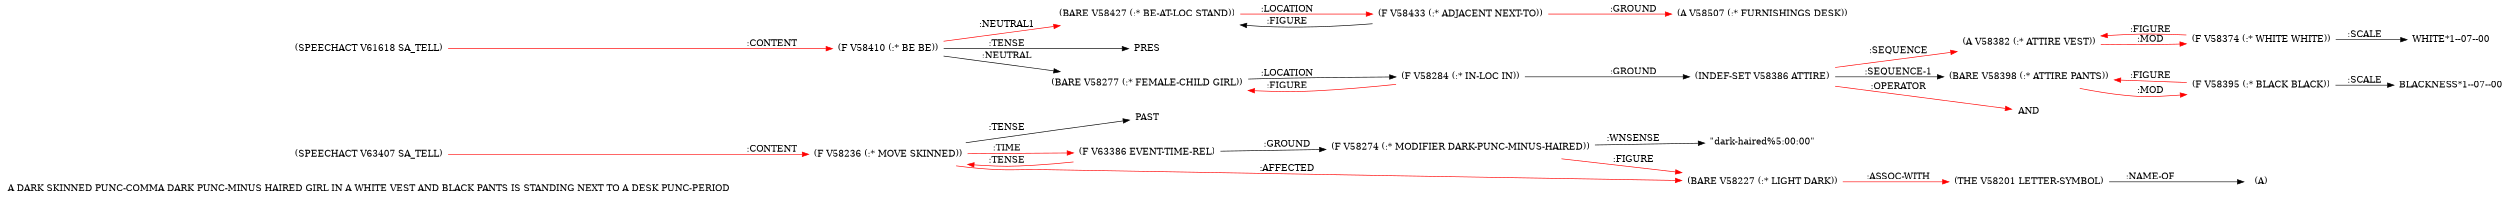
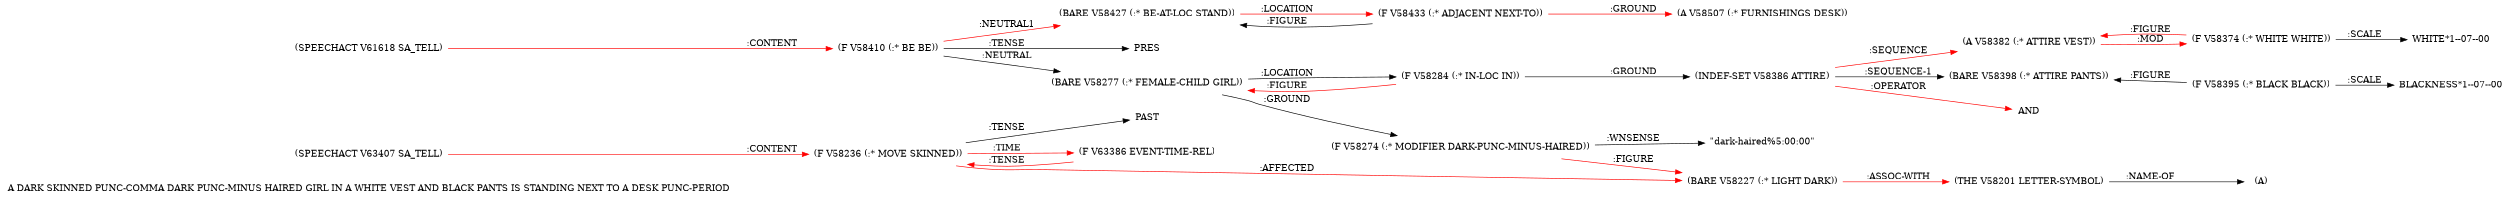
(2154, 81) -> (2154, 81)
(2130, 96) -> none
(1270, 150) -> (1306, 116)
